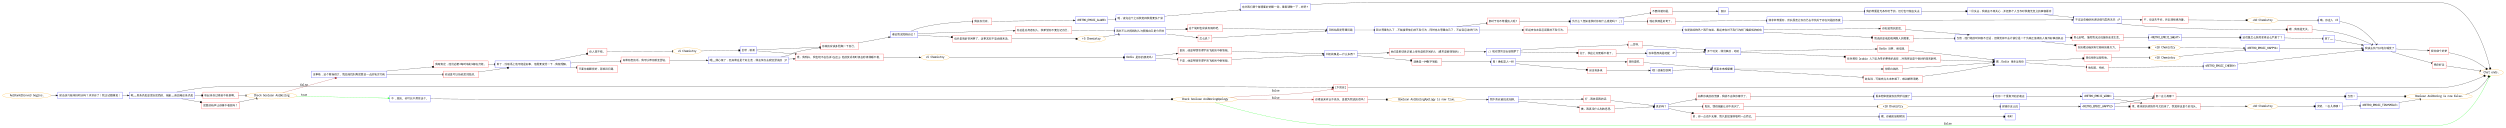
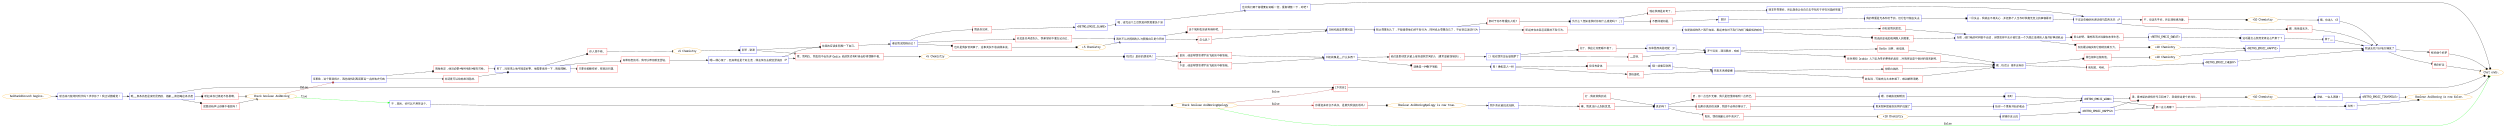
none -> (2048, 98)
(1550, 99) -> none
